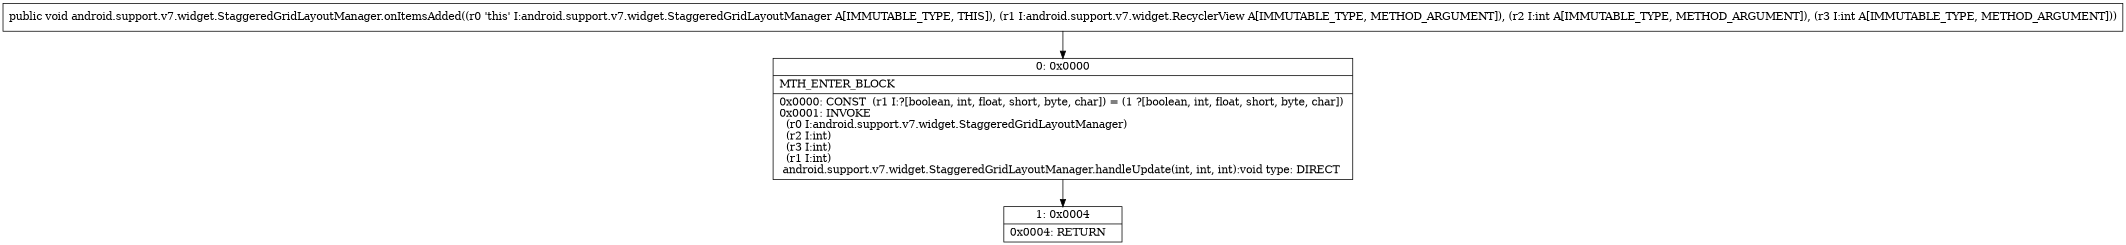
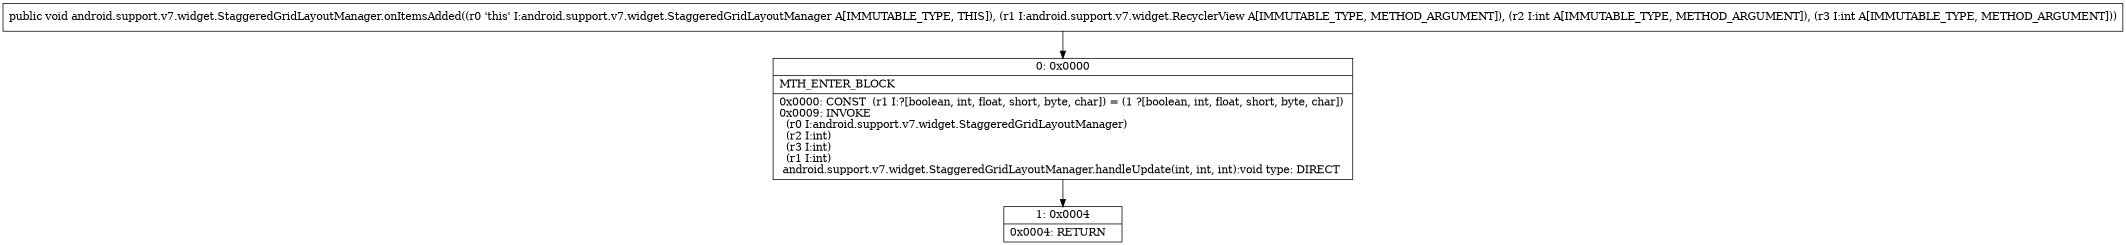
(828, 114) -> (828, 114)
